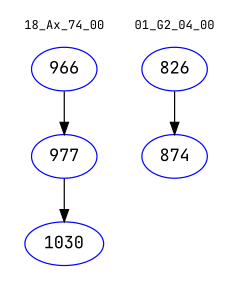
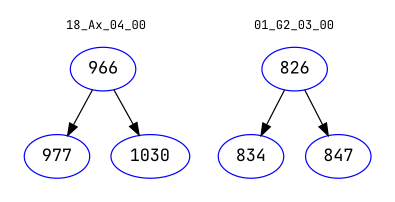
(65, 26) -> (107, 26)
(175, 26) -> (295, 26)
(175, 156) -> (251, 156)
none -> (338, 156)
(64, 194) -> (124, 107)
